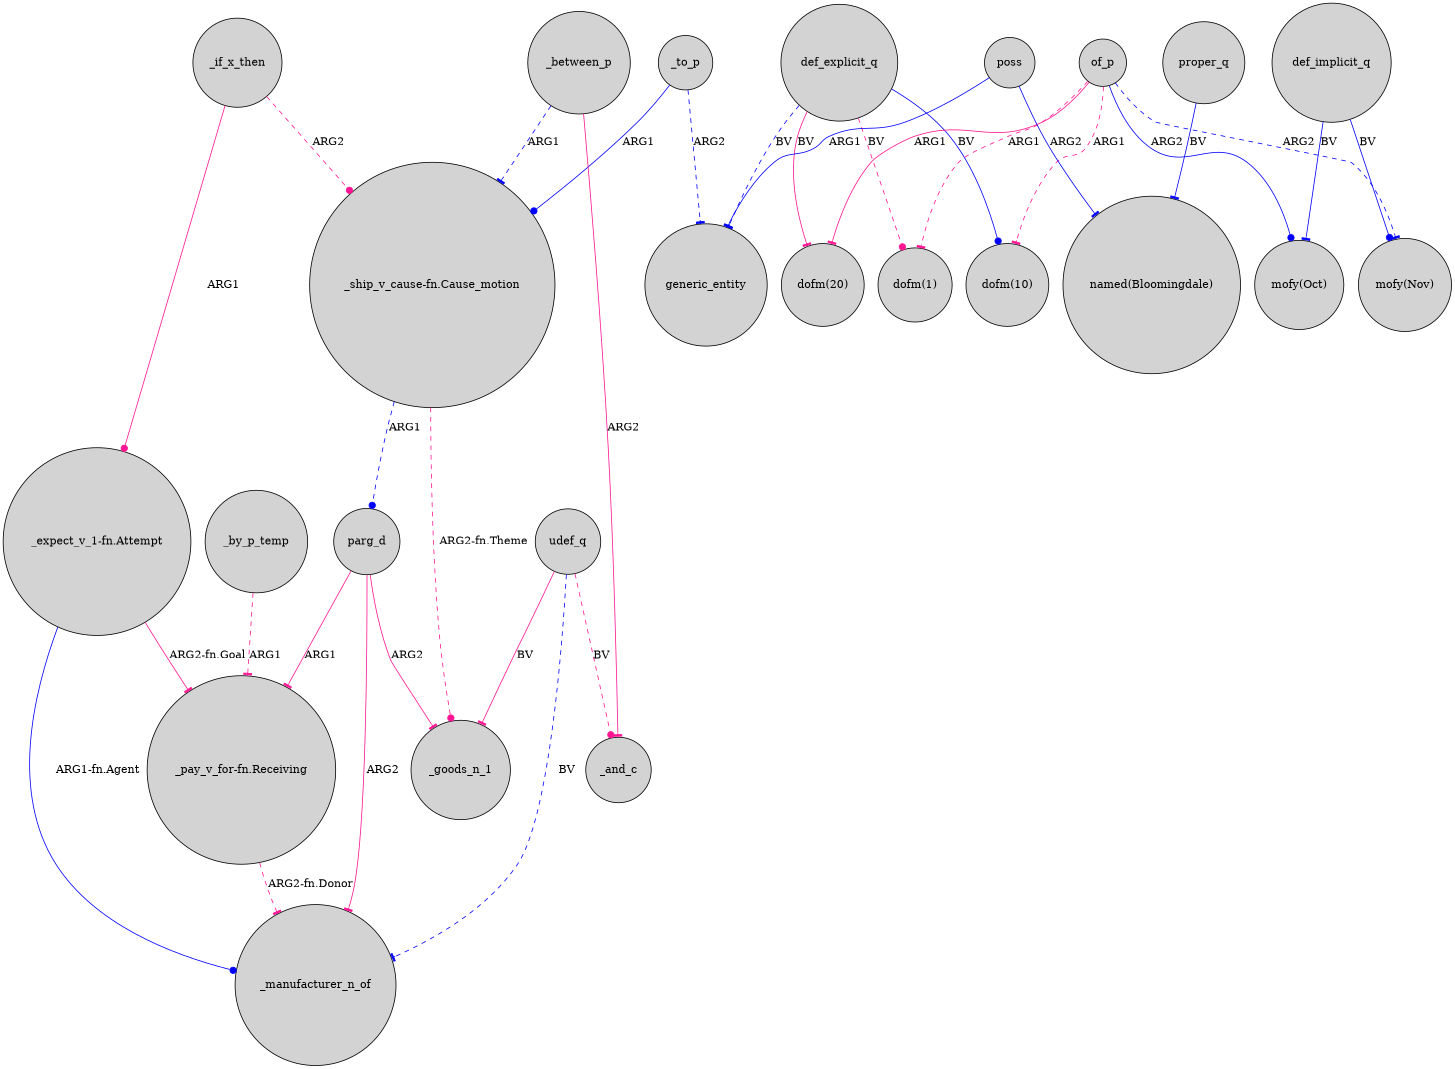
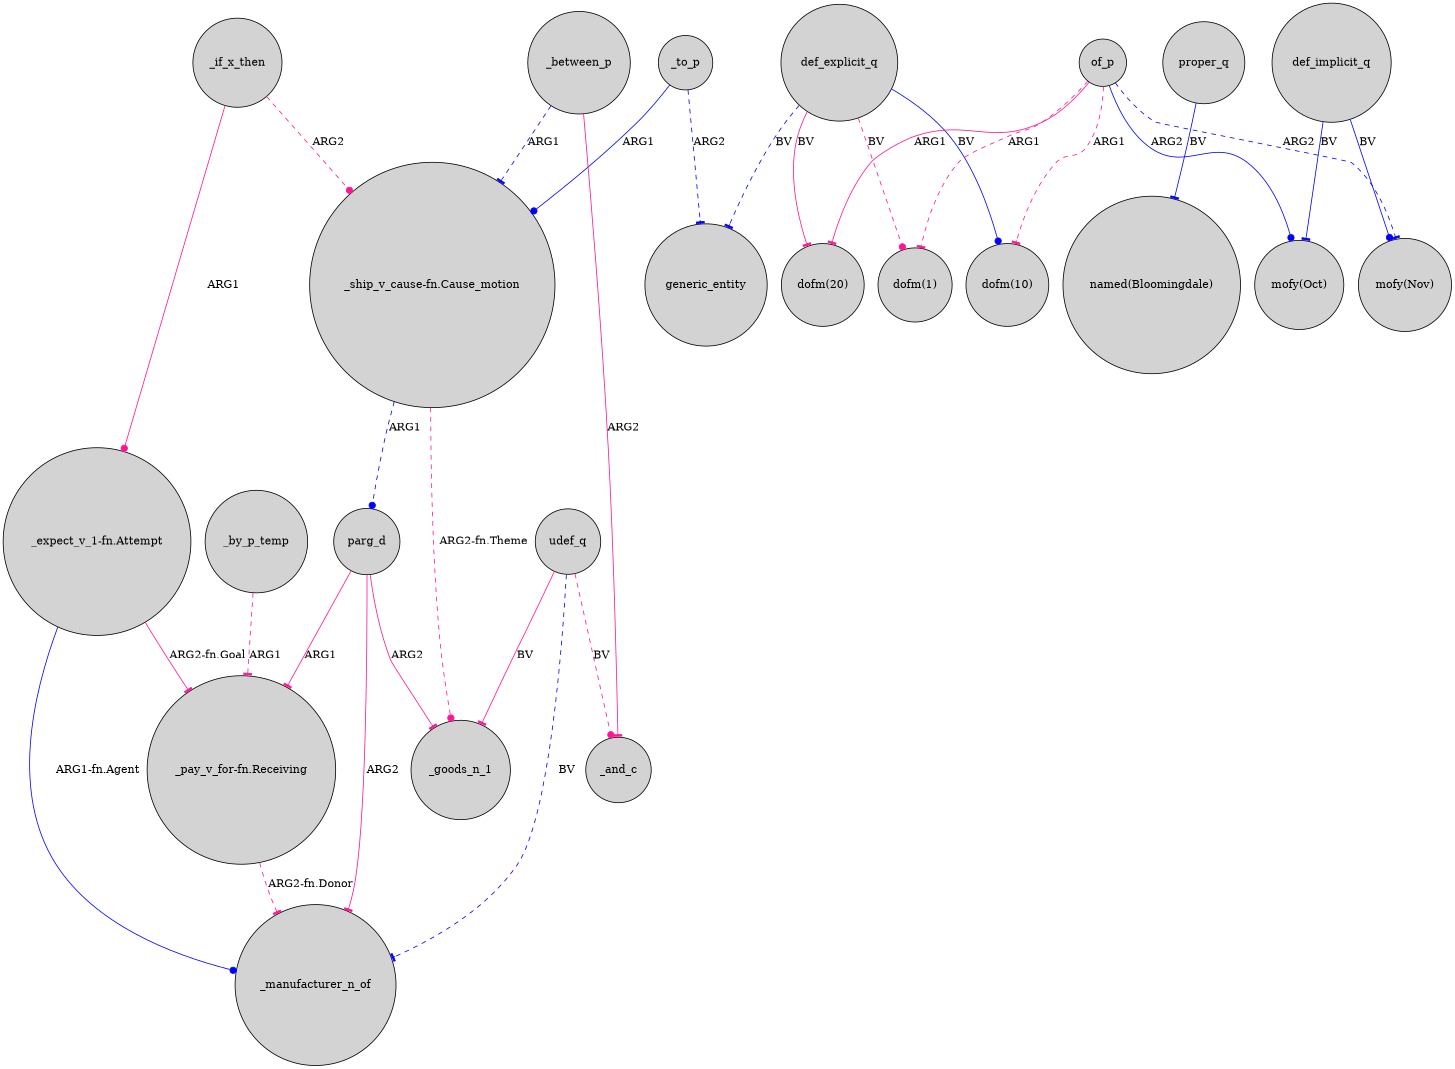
(1010, 63) -> none
